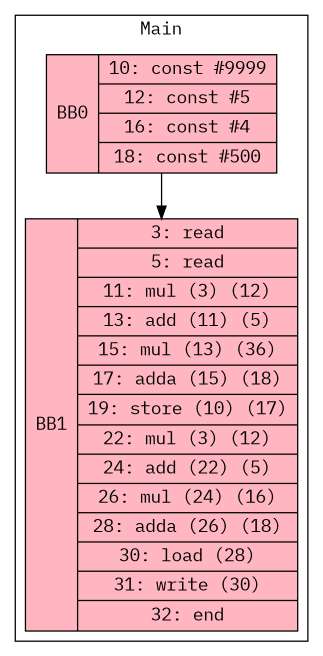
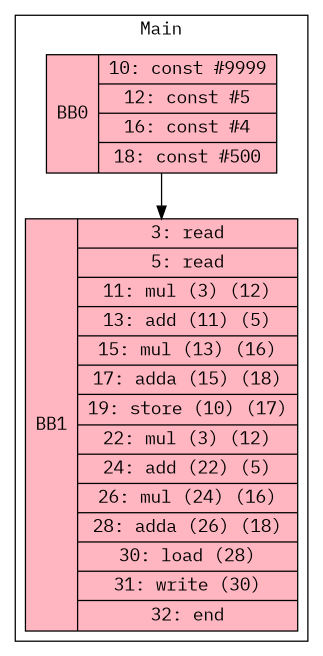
(188, 350) -> (188, 350)
